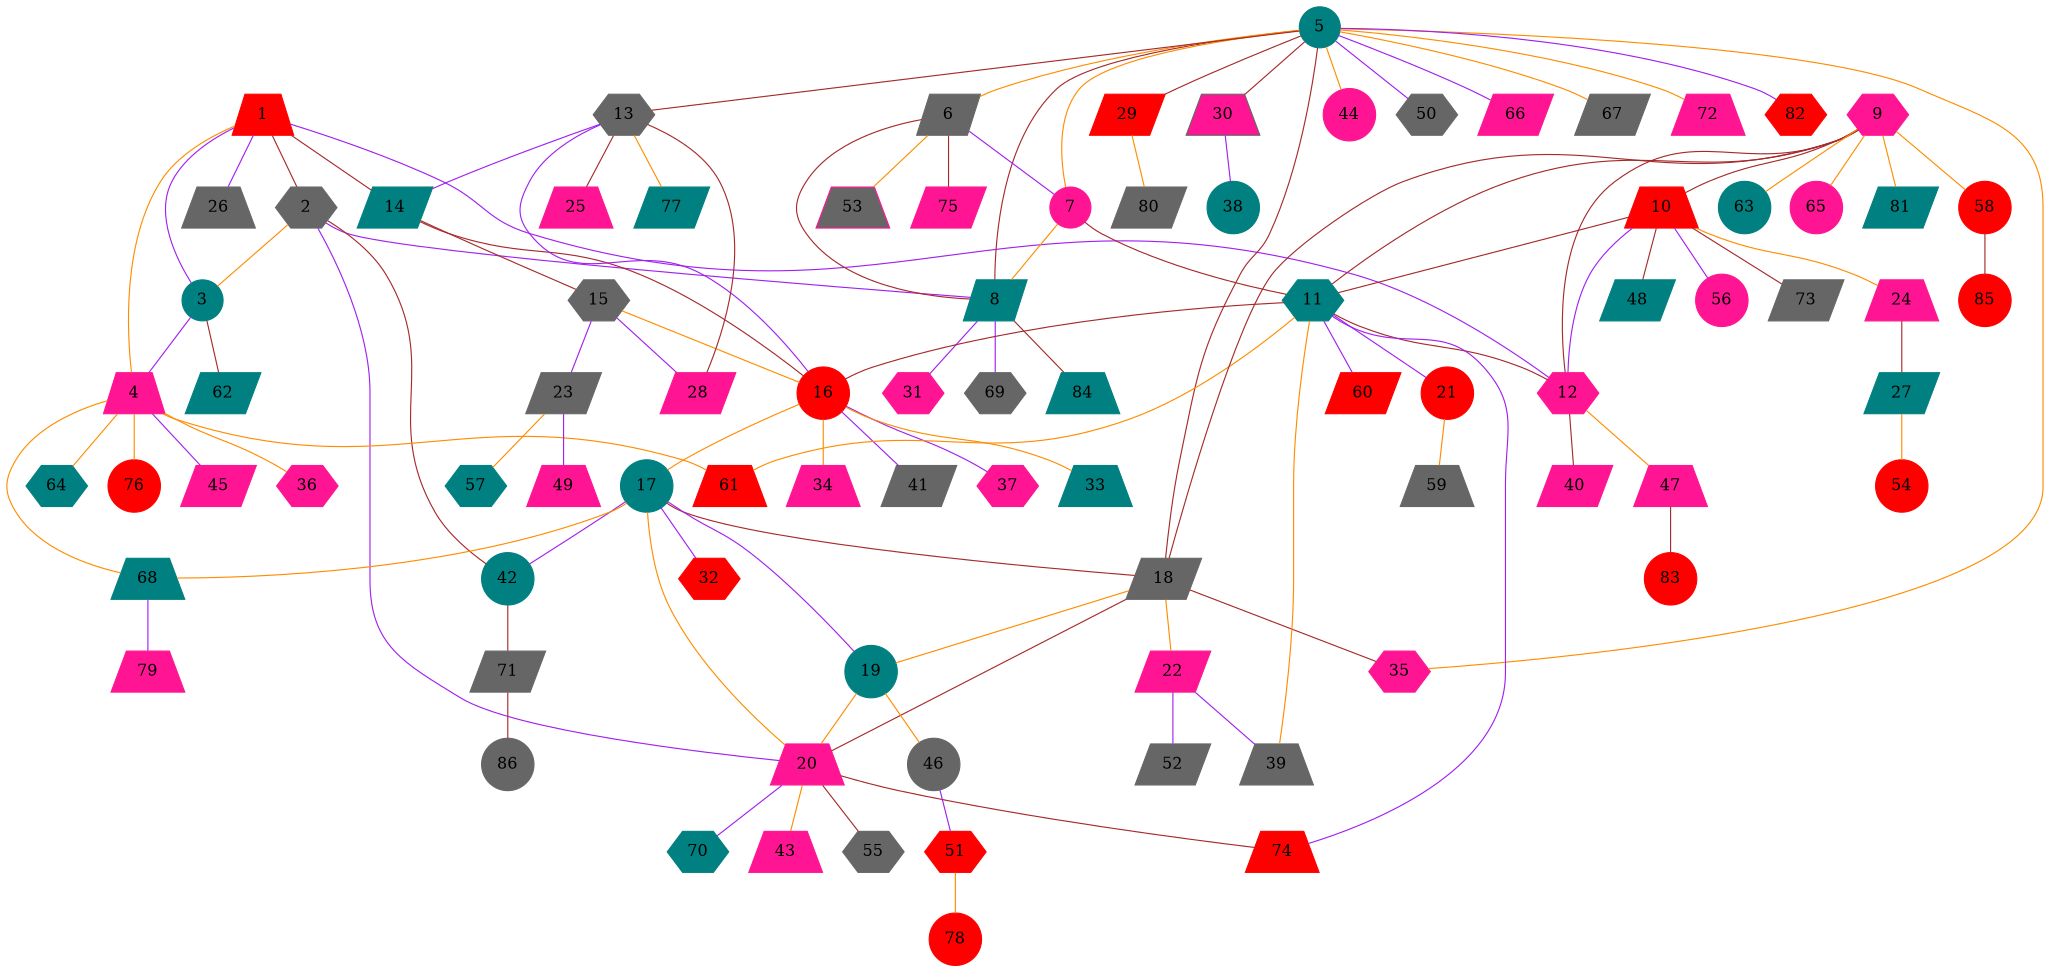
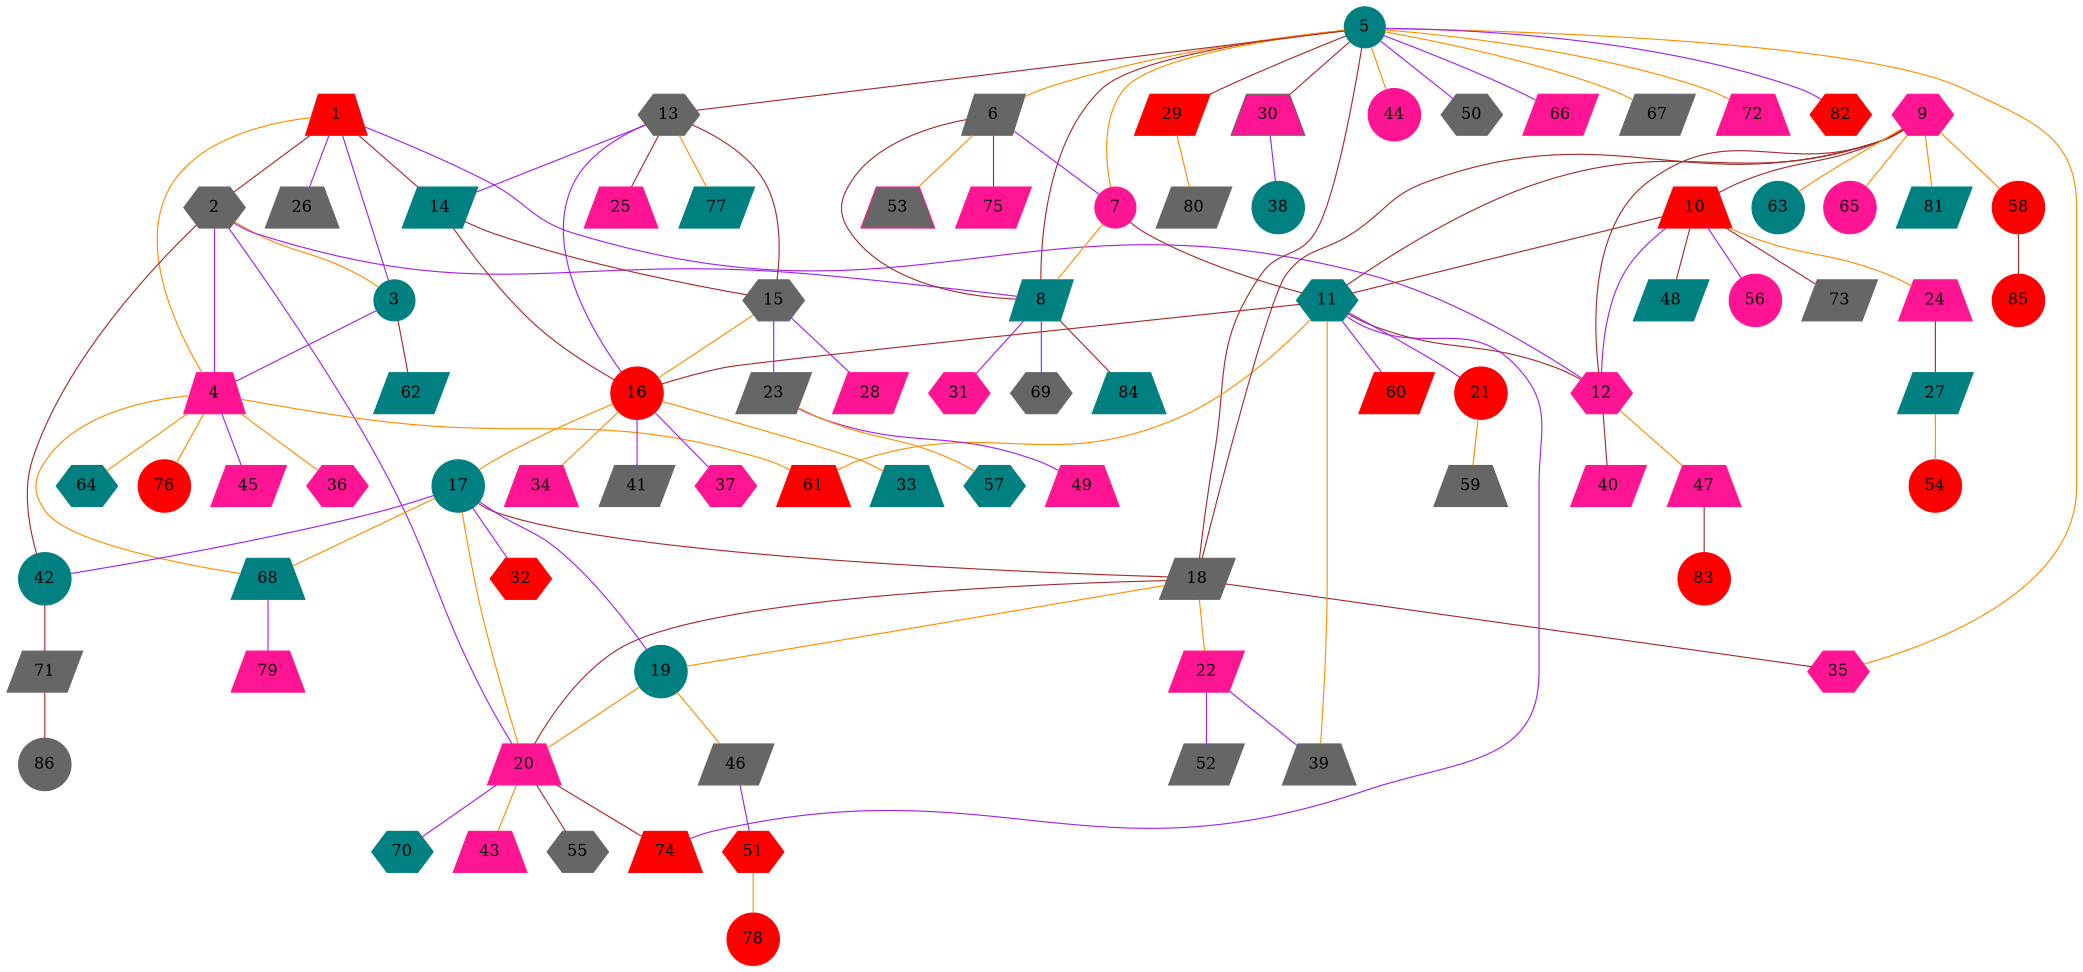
(734, 231) -> (766, 185)
none -> (215, 300)
(934, 764) -> (736, 764)
